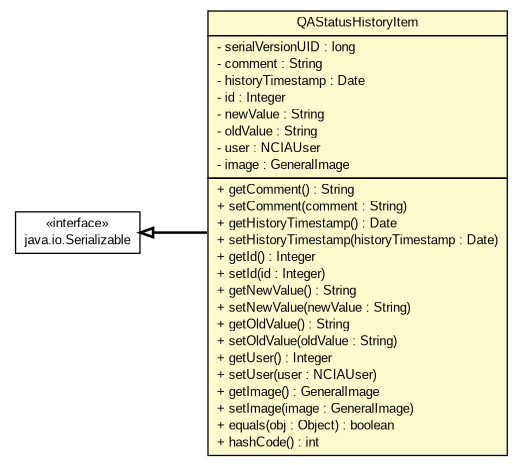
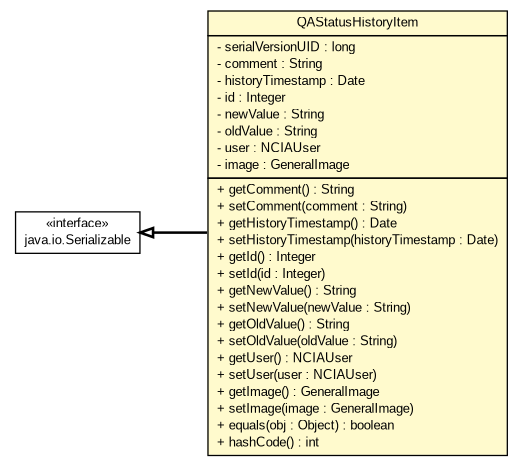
(275, 358) -> (285, 358)
